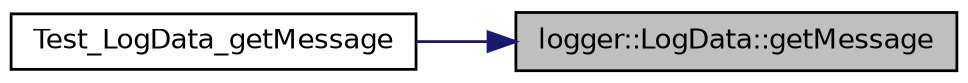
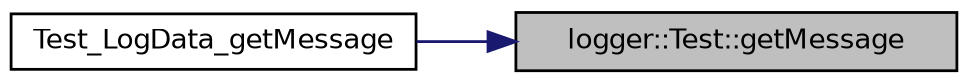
(736, 42) -> (736, 42)
